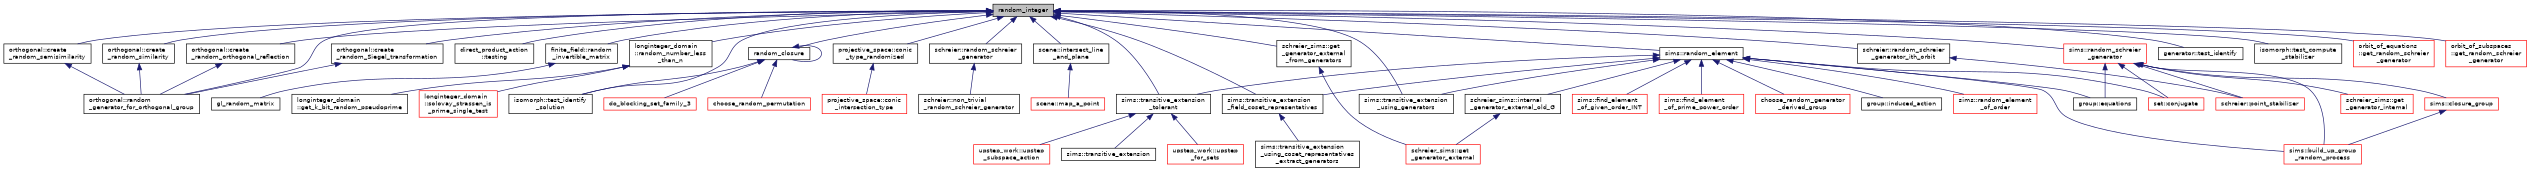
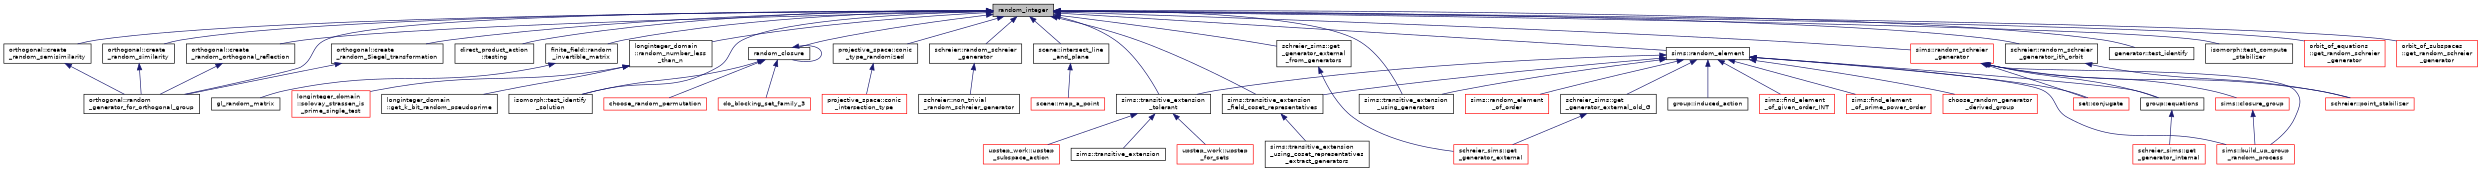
(2282, 82) -> (2171, 131)
(1513, 104) -> (1608, 104)
